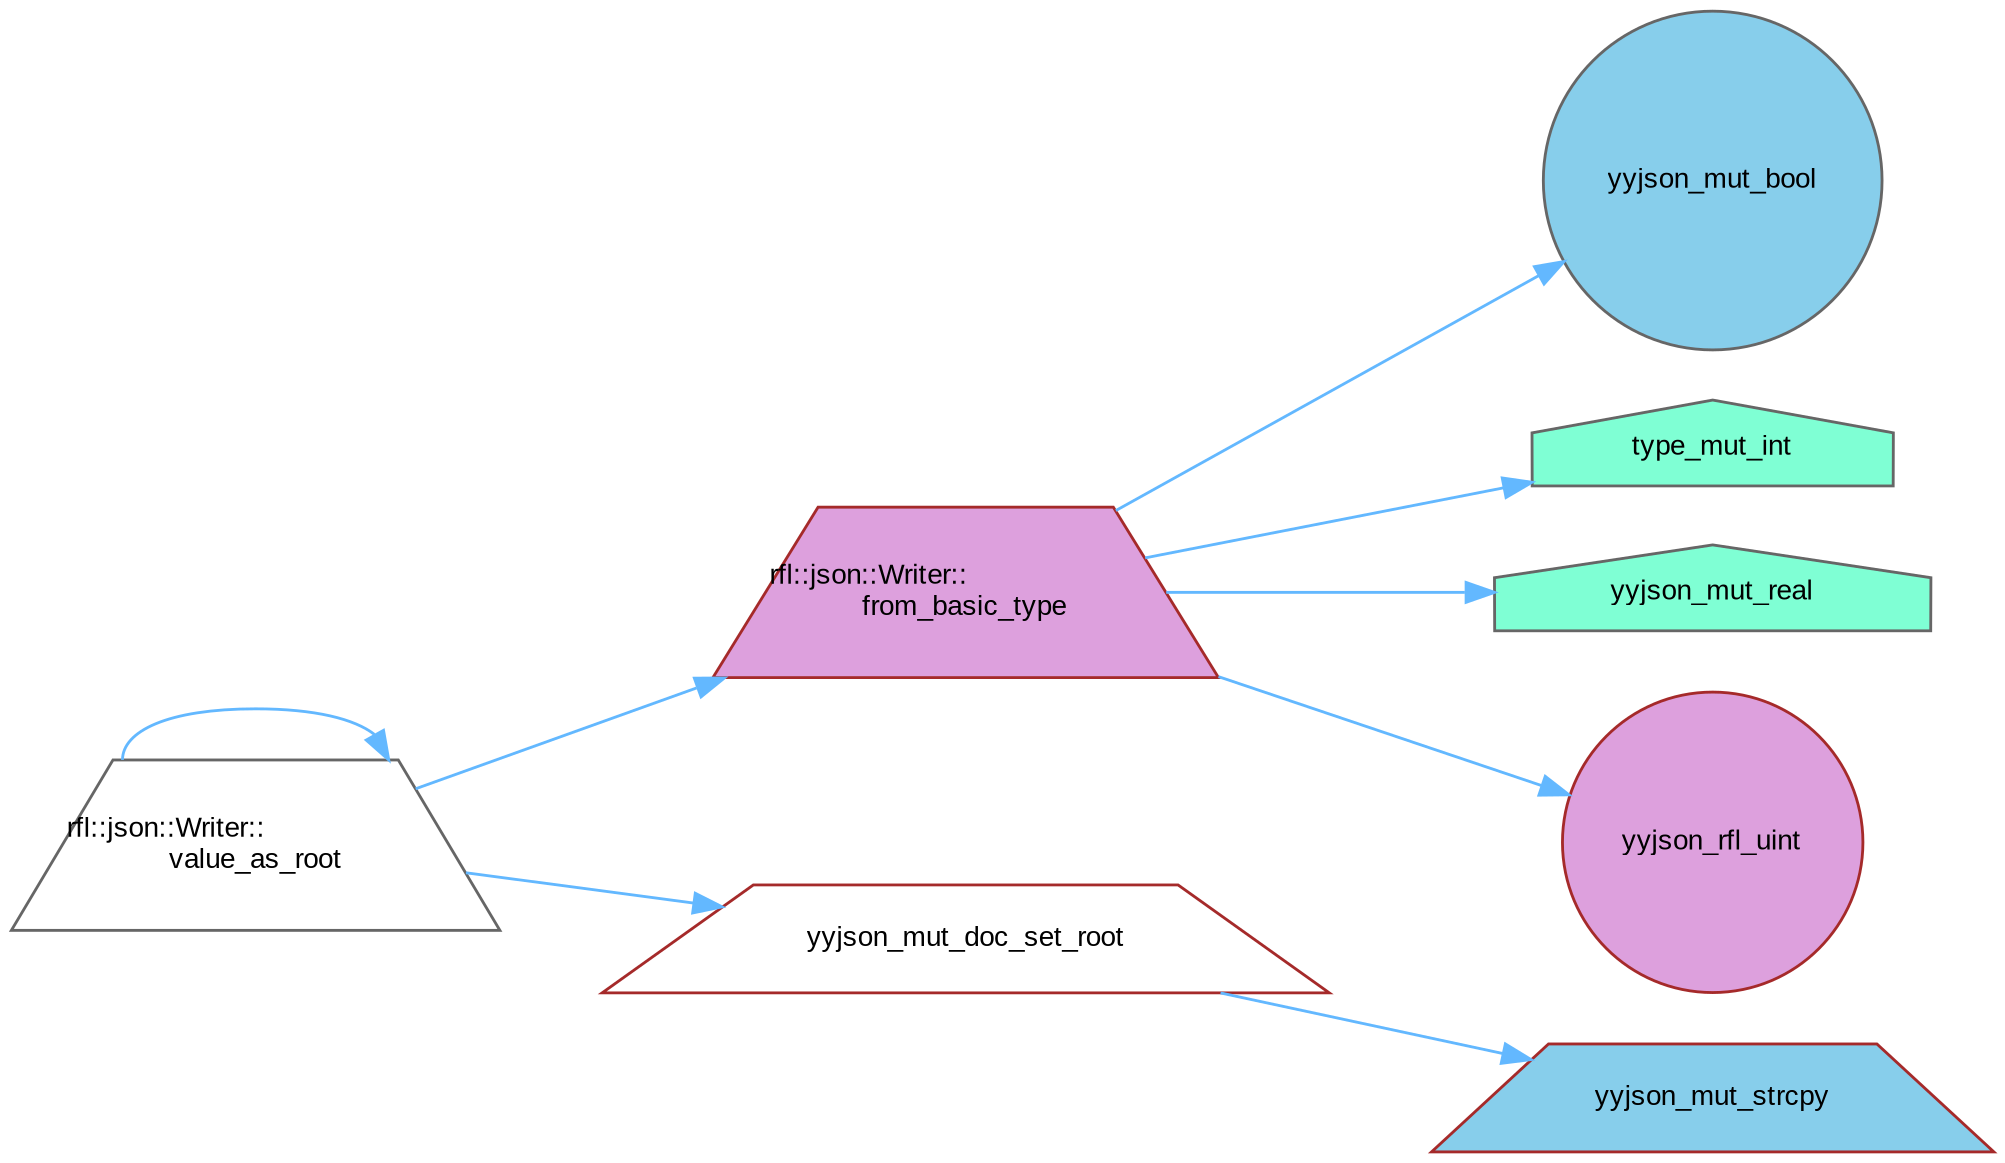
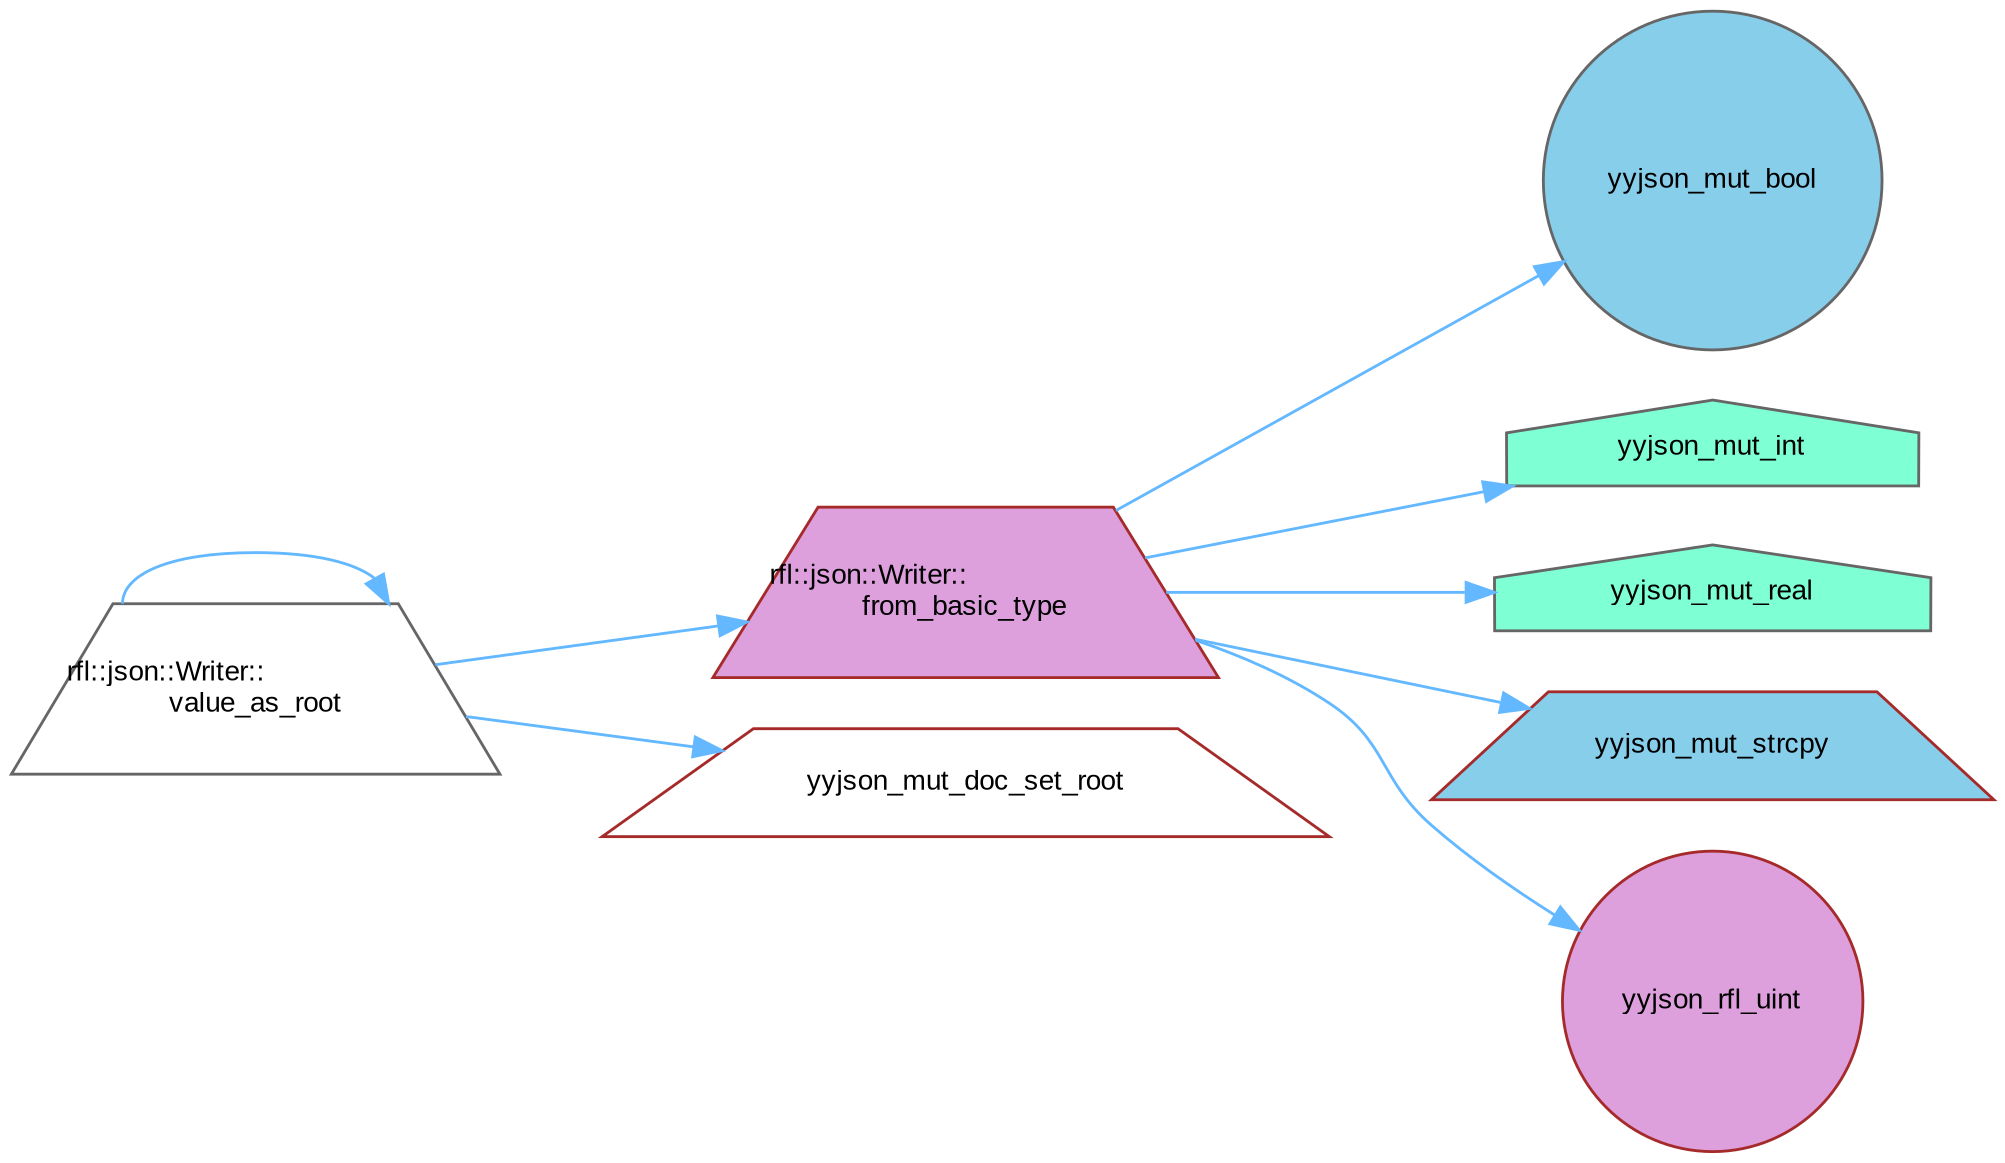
(1713, 448) -> (1713, 448)
(1362, 1023) -> (1348, 671)
